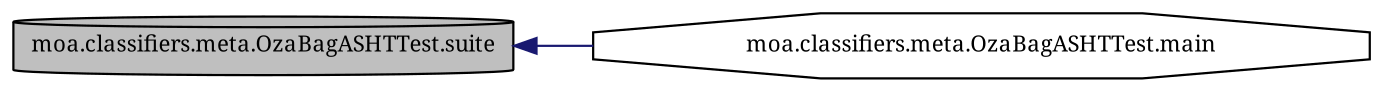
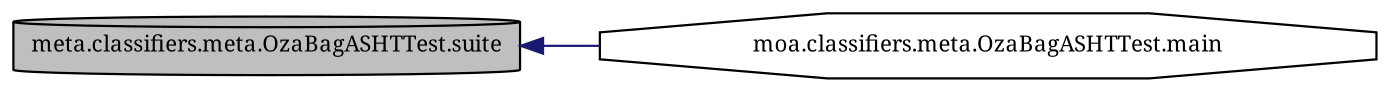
(263, 46) -> (267, 46)
